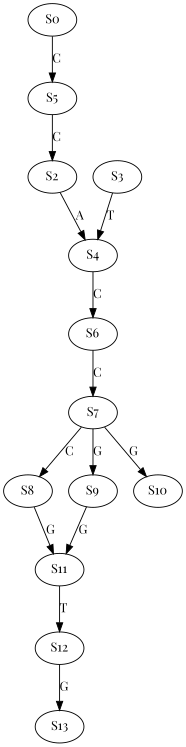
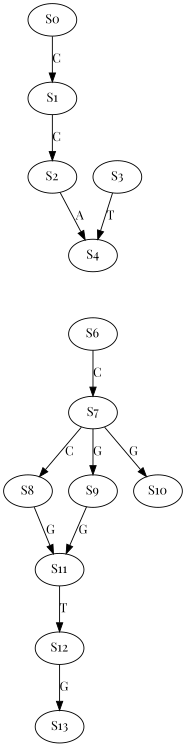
(52, 98) -> (52, 98)
(93, 290) -> none
